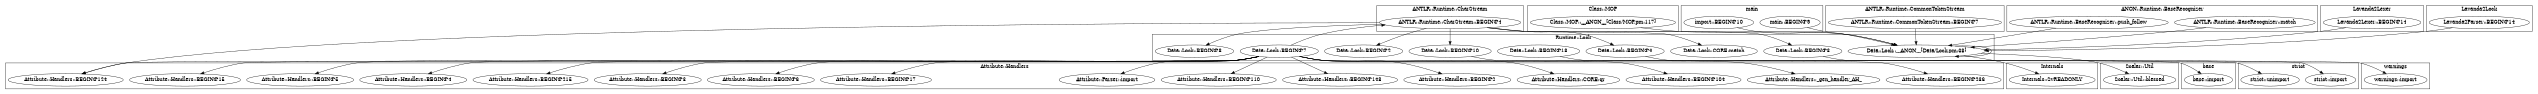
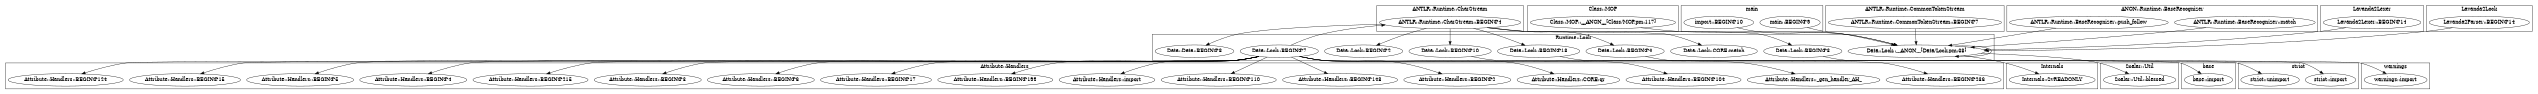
(731, 30) -> (1501, 37)
(1195, 51) -> (1195, 51)
none -> (995, 80)
(1107, 80) -> (1107, 80)
